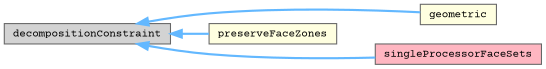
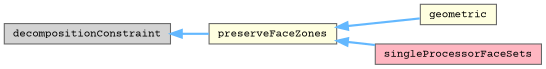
(284, 10) -> (384, 22)
(261, 57) -> (361, 43)
